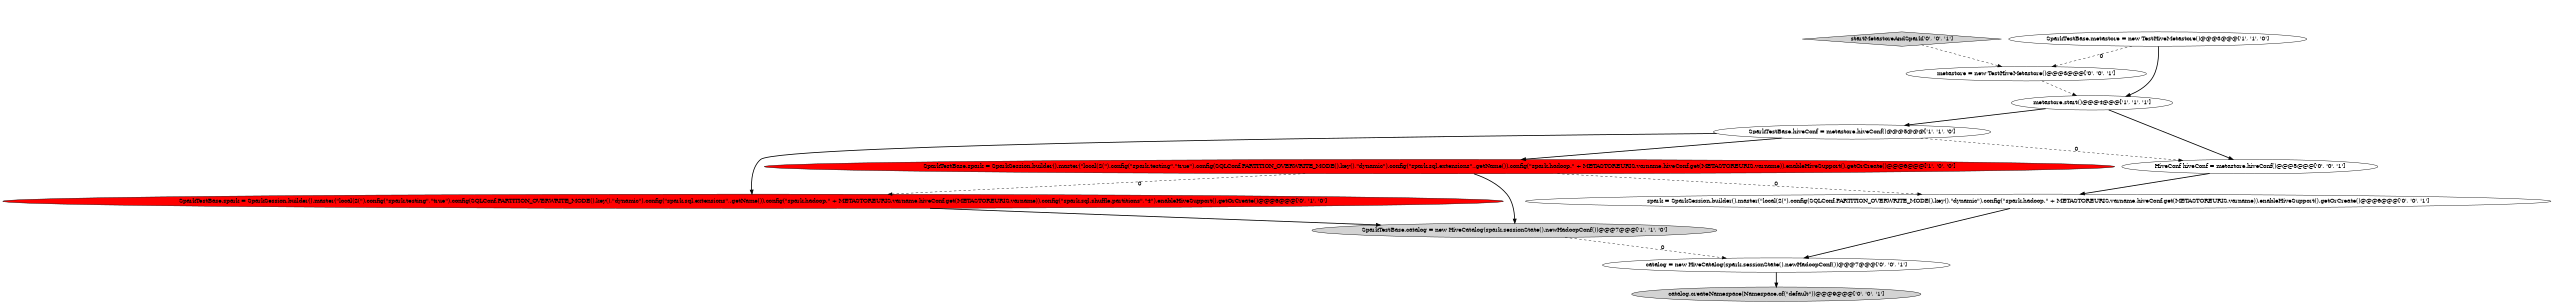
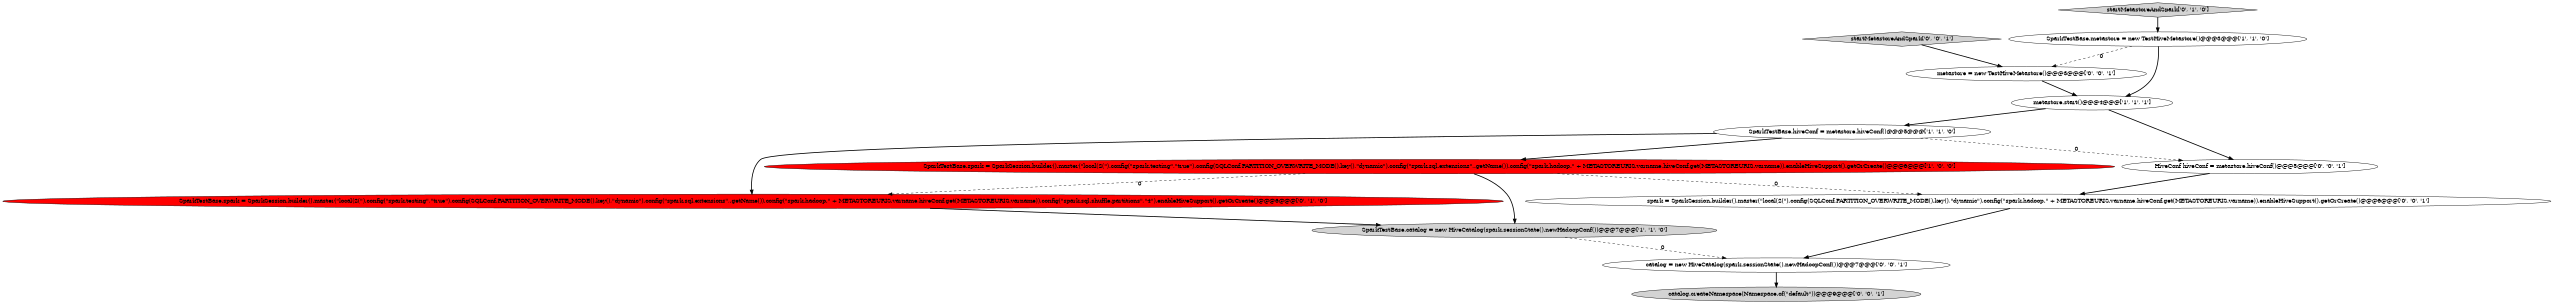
none -> (2158, 10)
(1960, 55) -> (1960, 55)
(2057, 88) -> (2057, 88)
